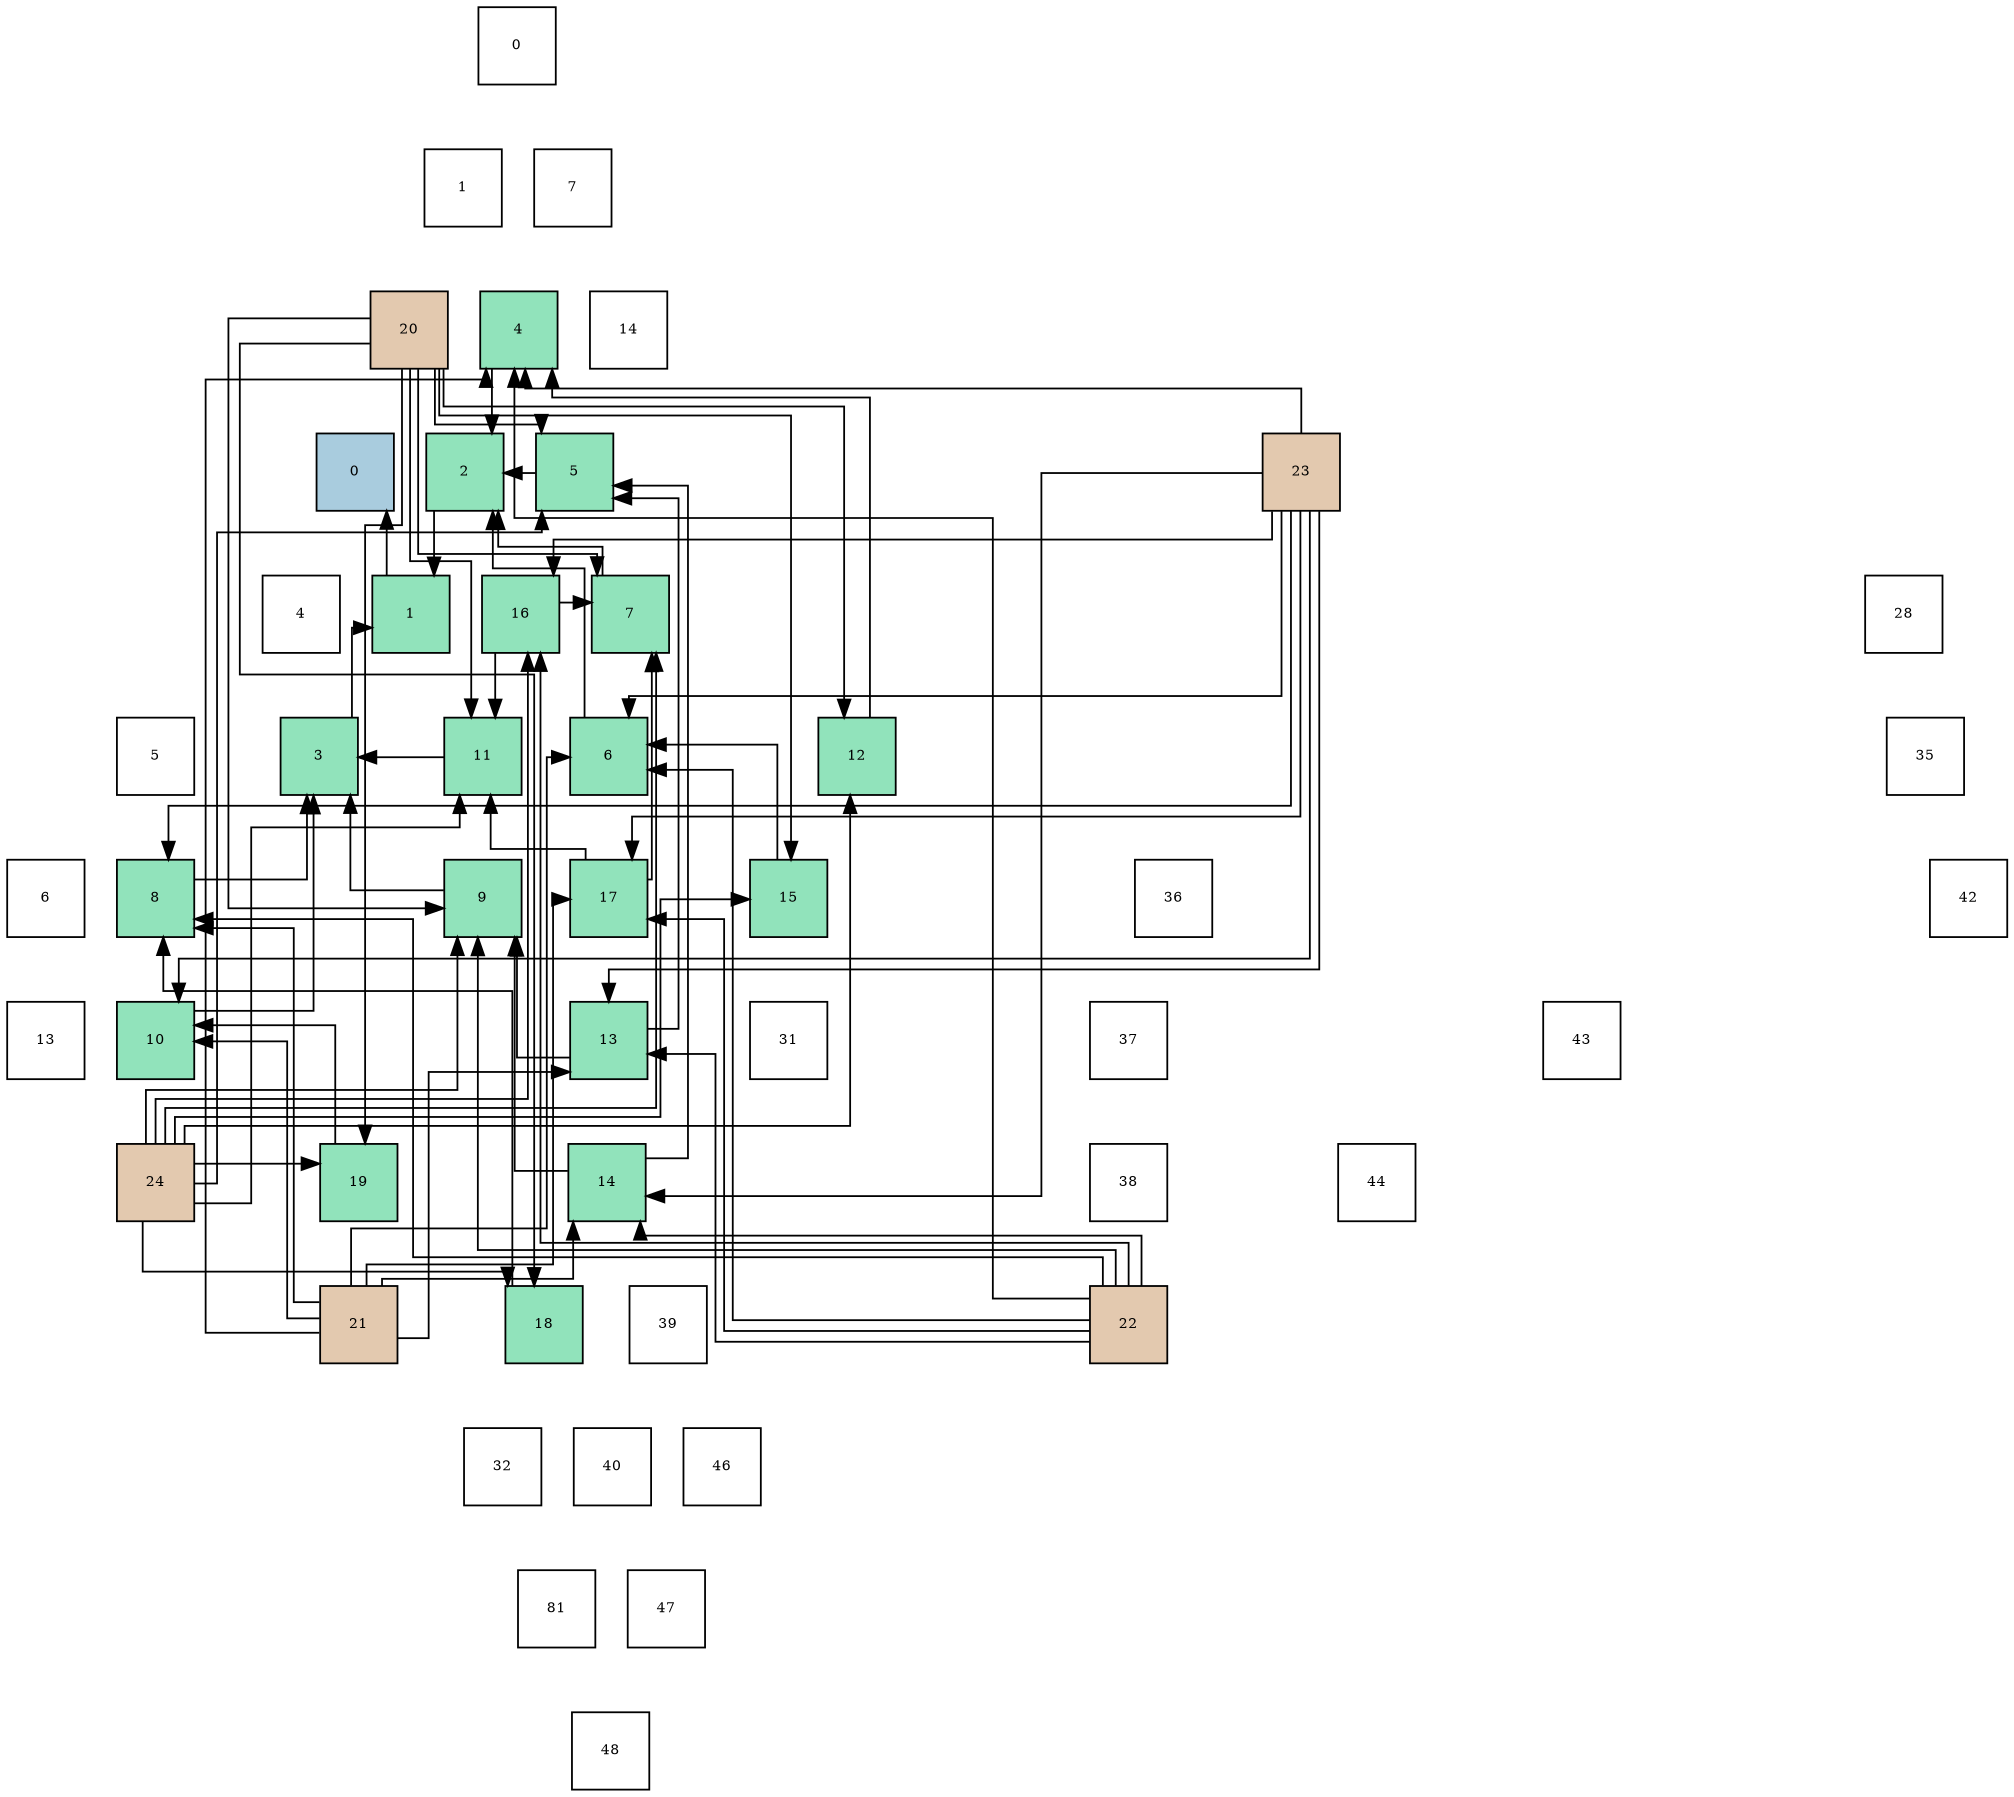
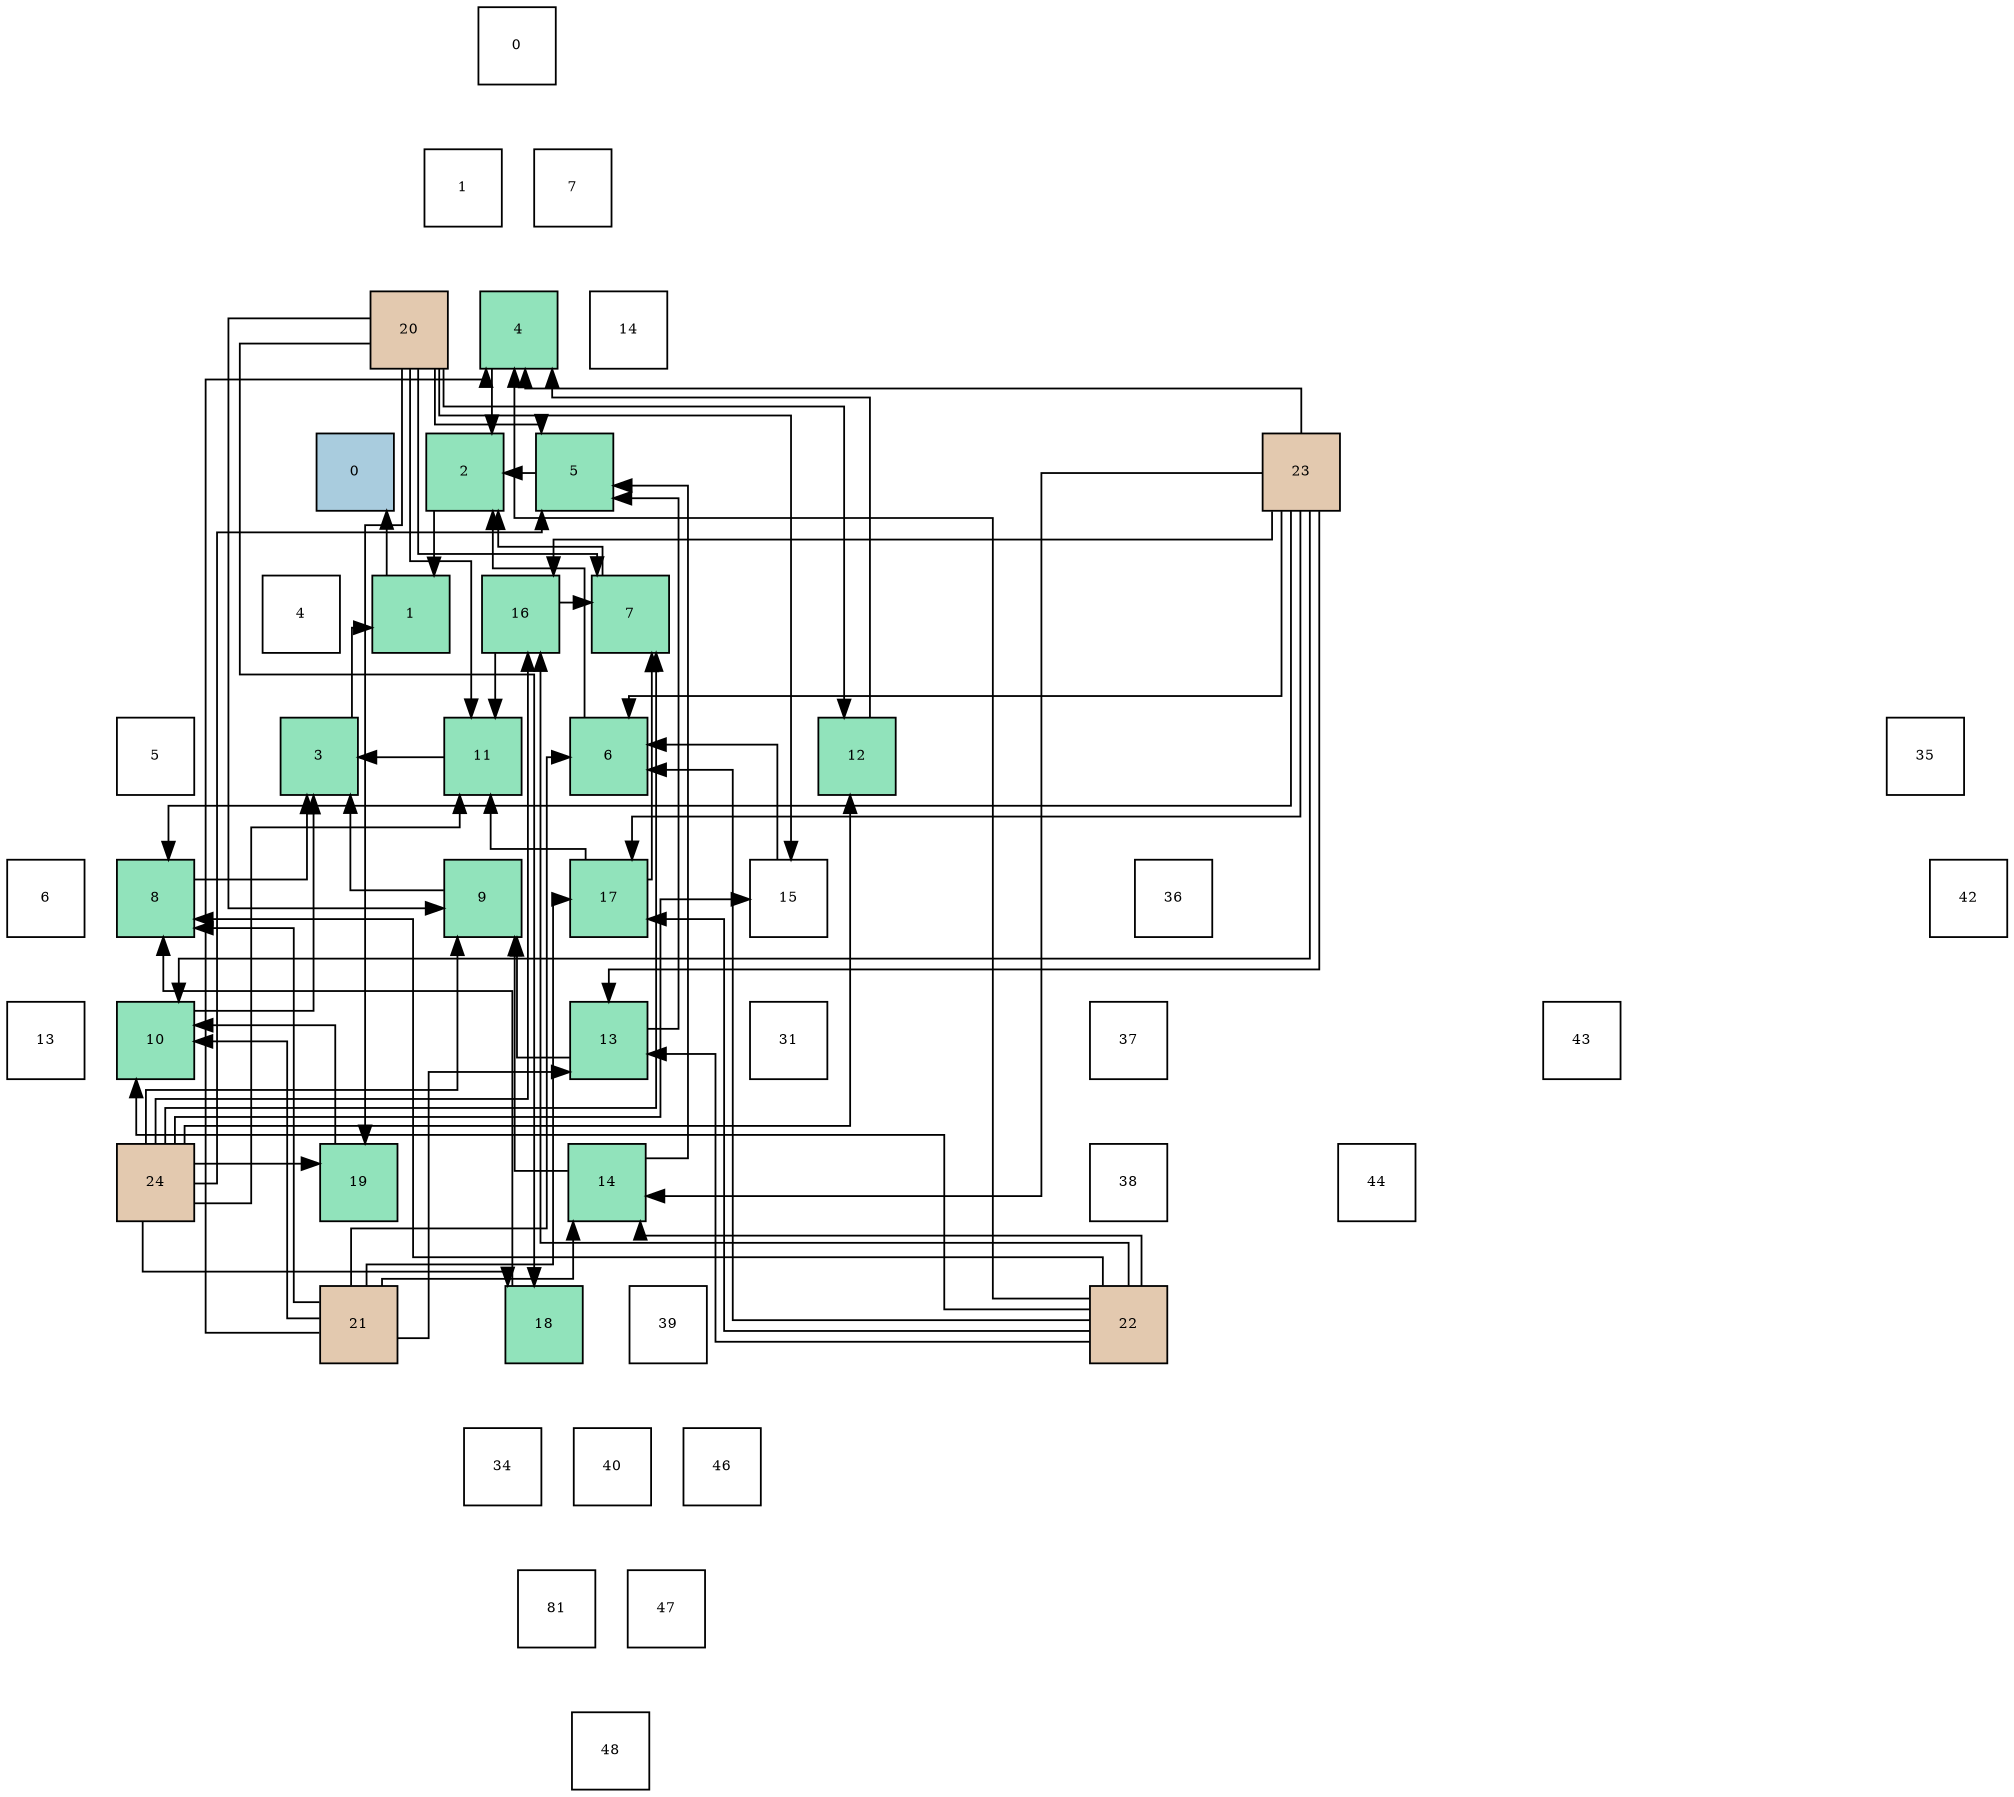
(1904, 614) -> none
(789, 898) -> (789, 898)
(478, 1246) -> (856, 1135)
(503, 1467) -> (503, 1467)
